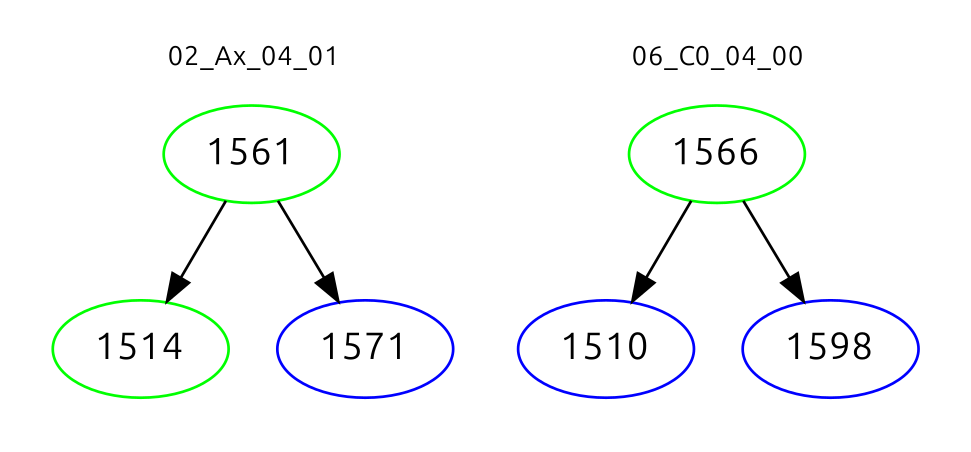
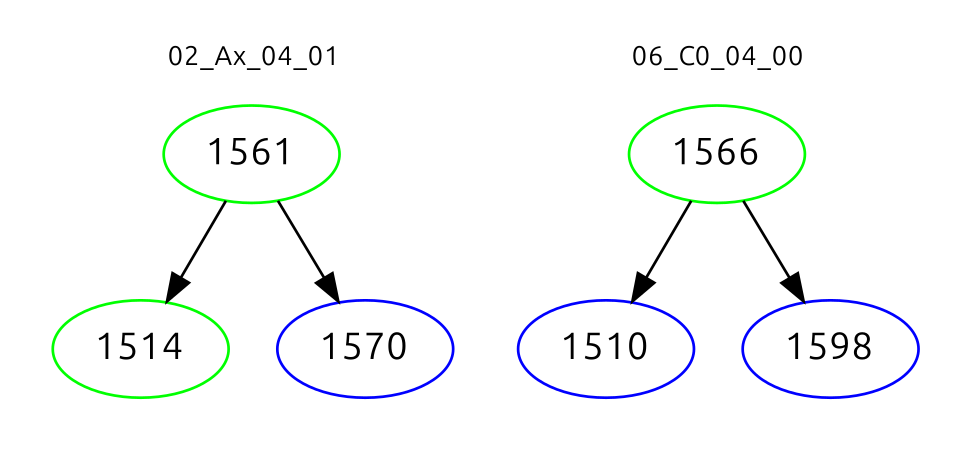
(365, 349) -> (365, 349)
